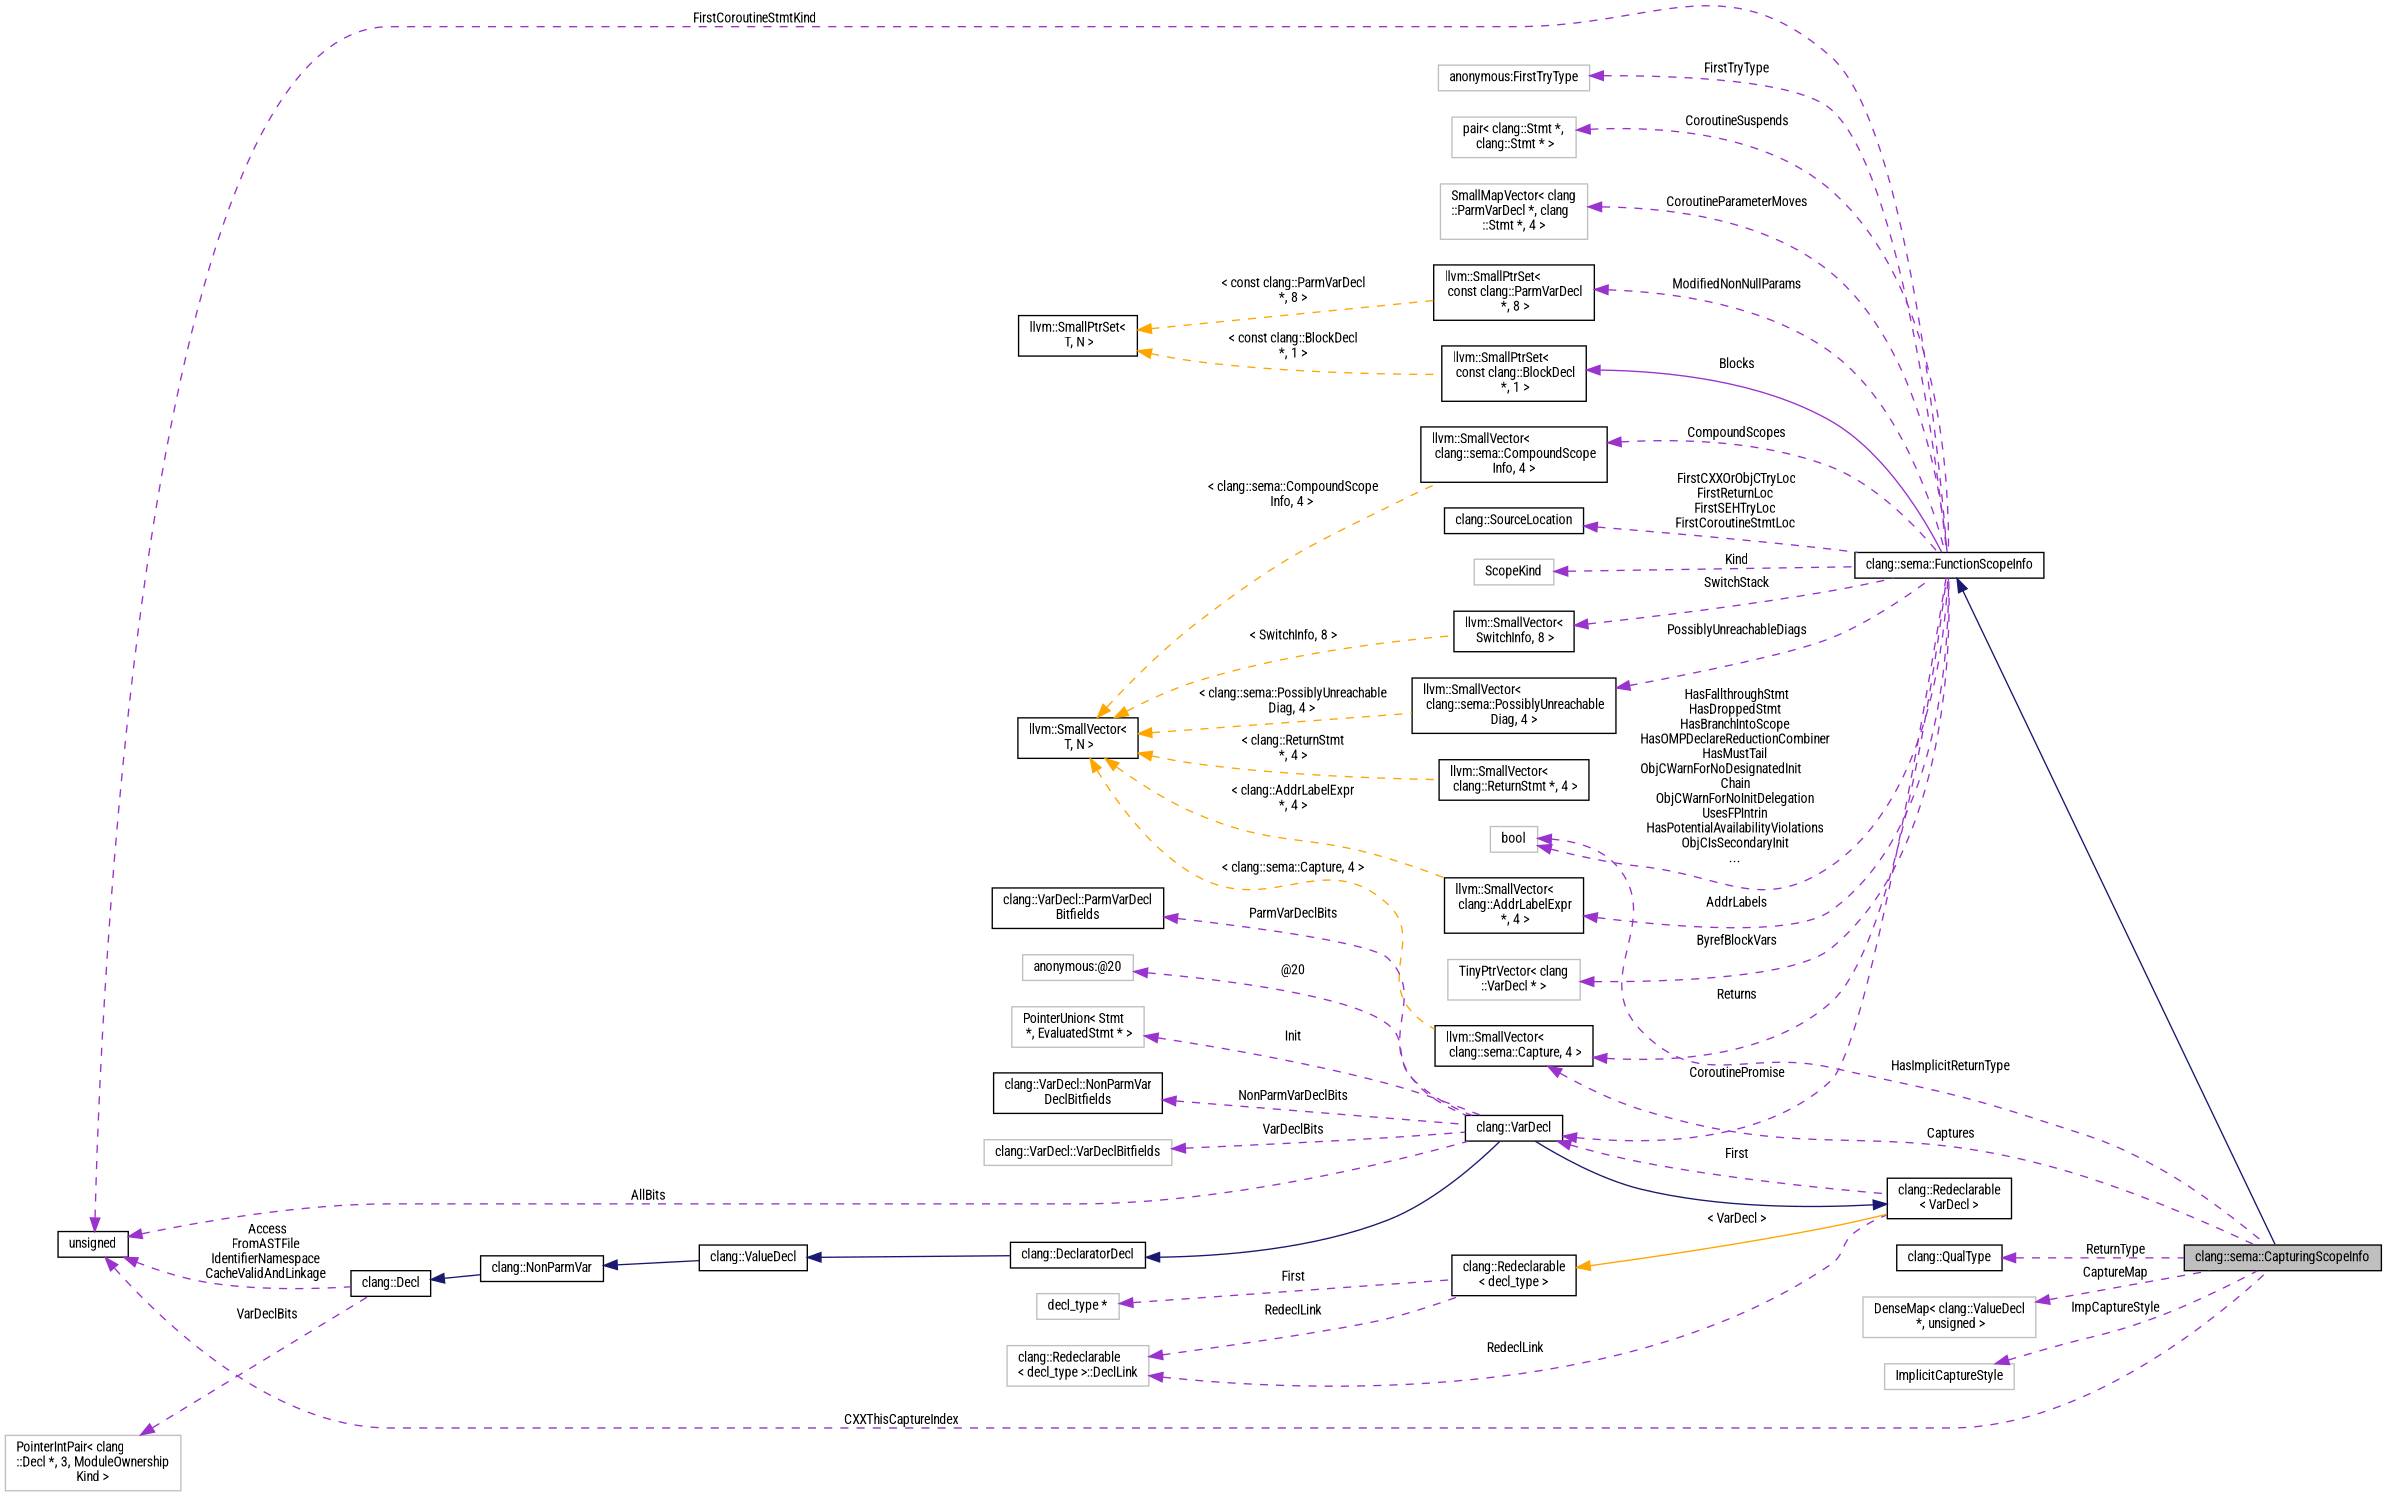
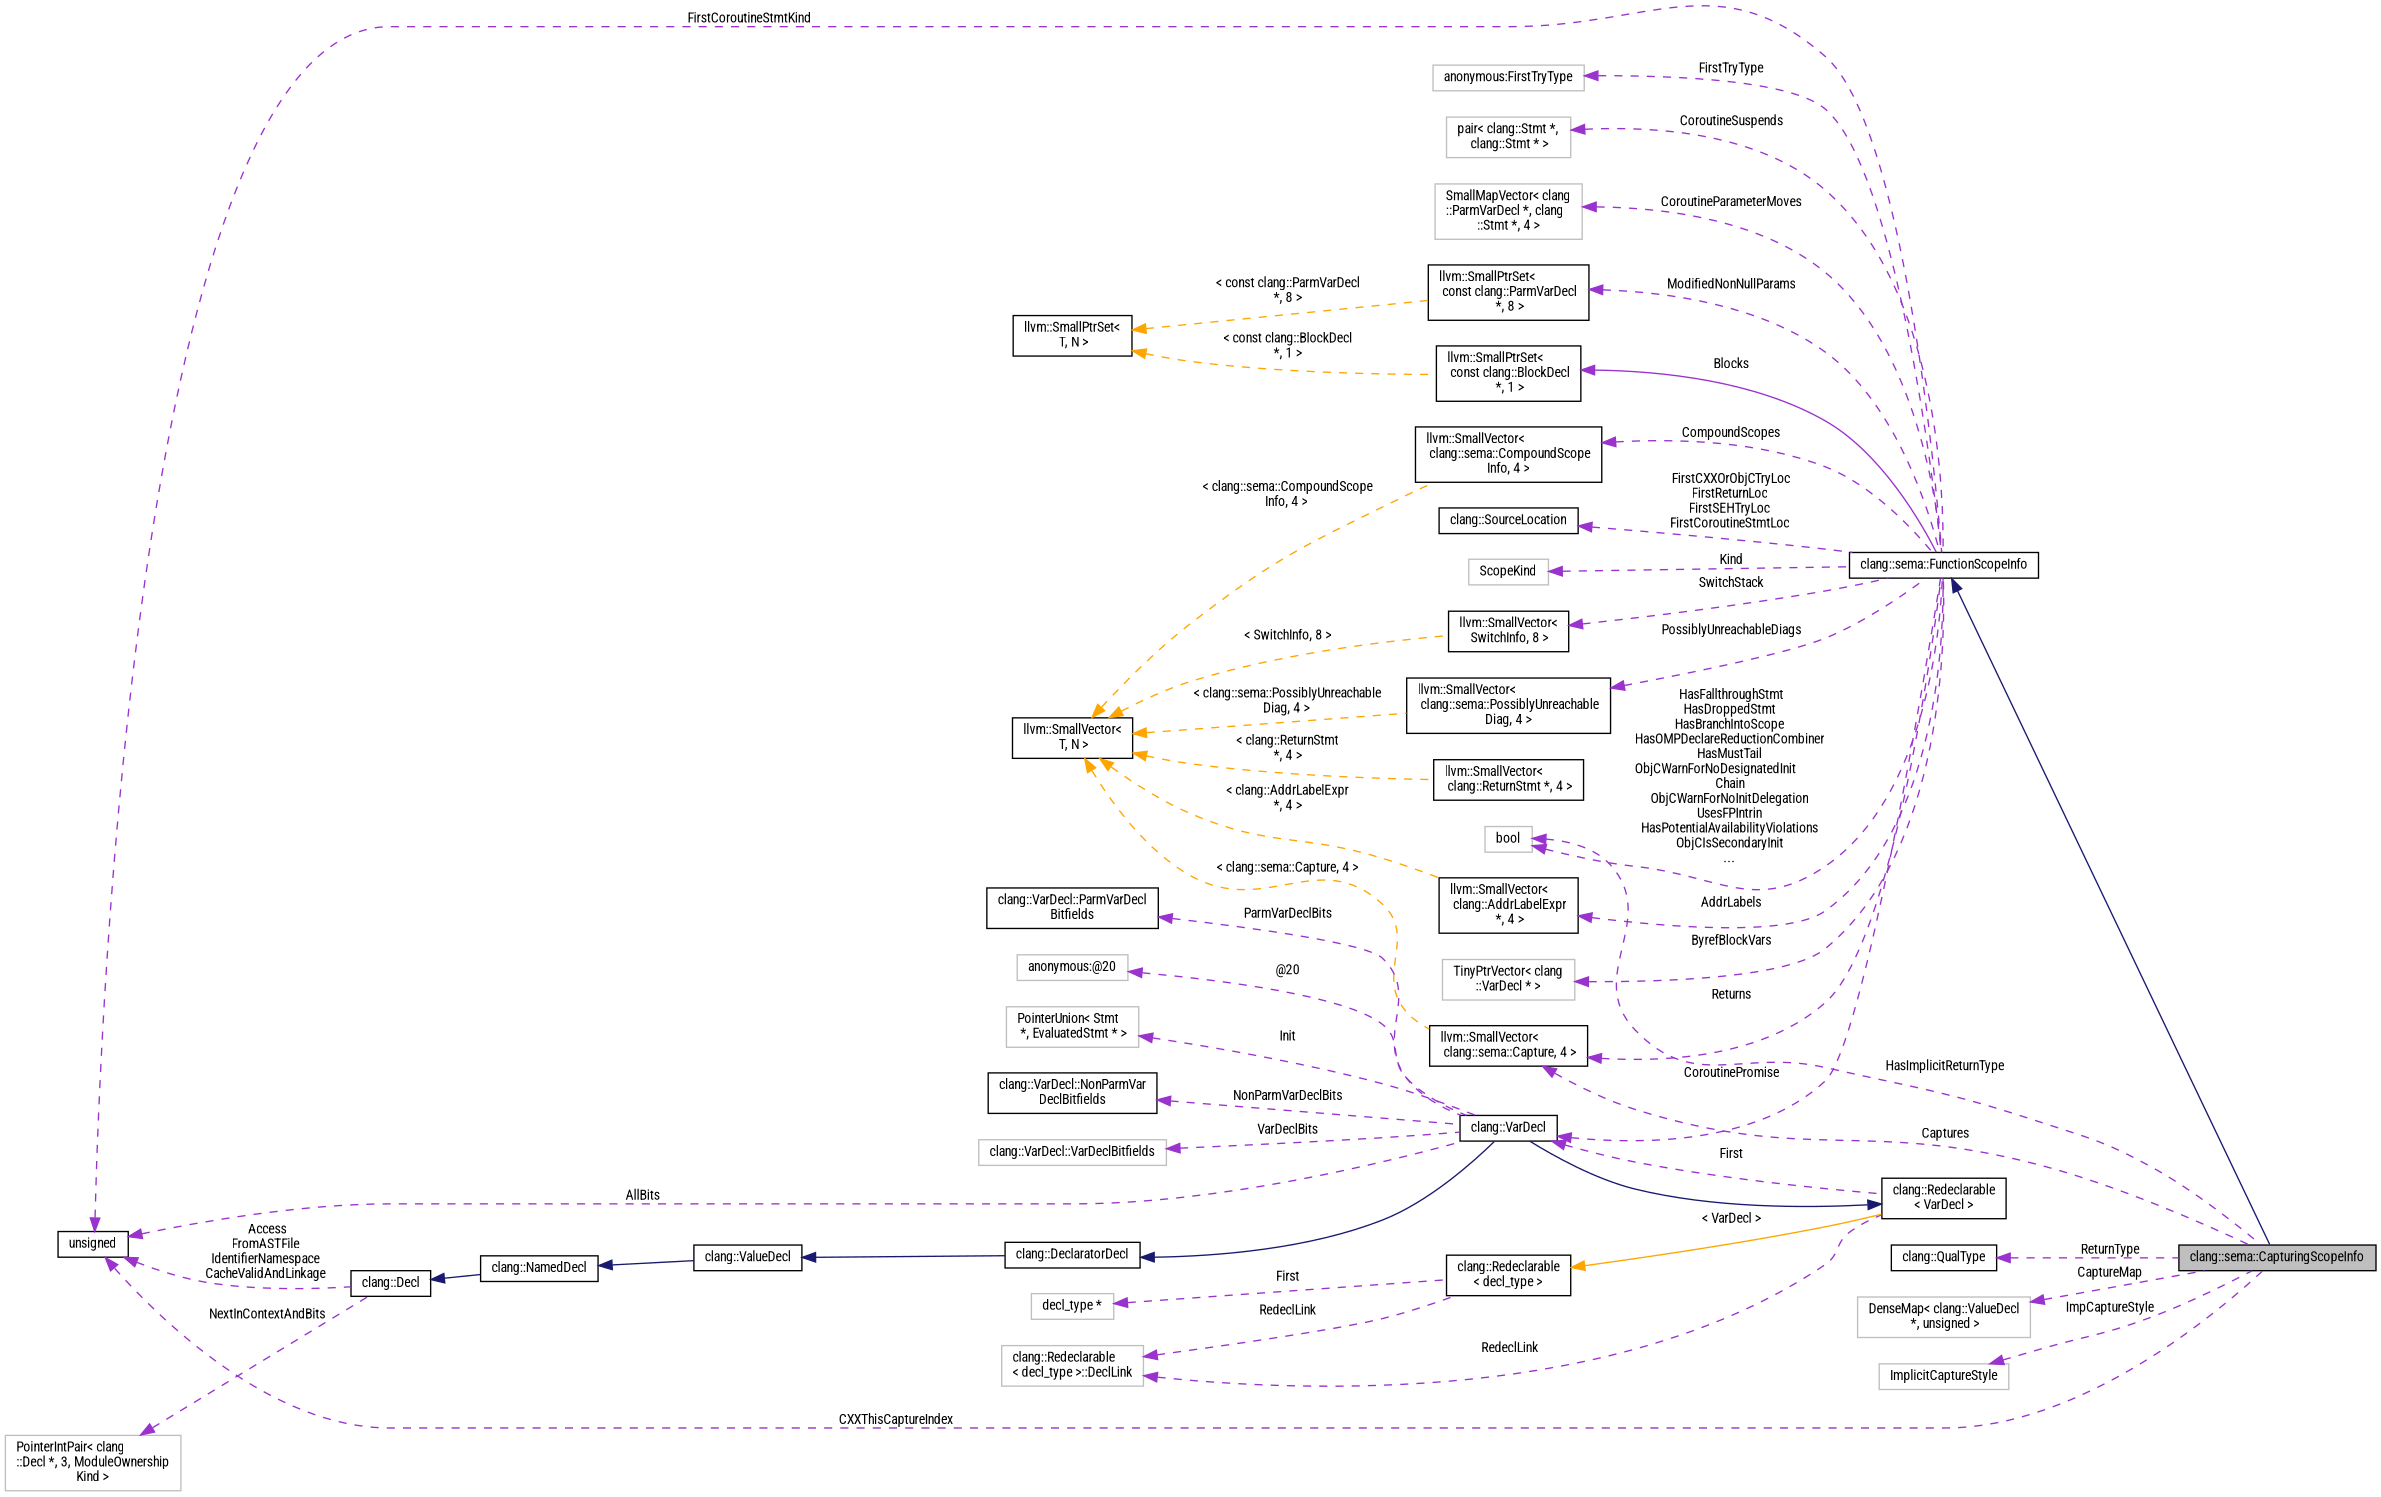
(542, 1269) -> (539, 1269)
(266, 1315) -> (266, 1315)
